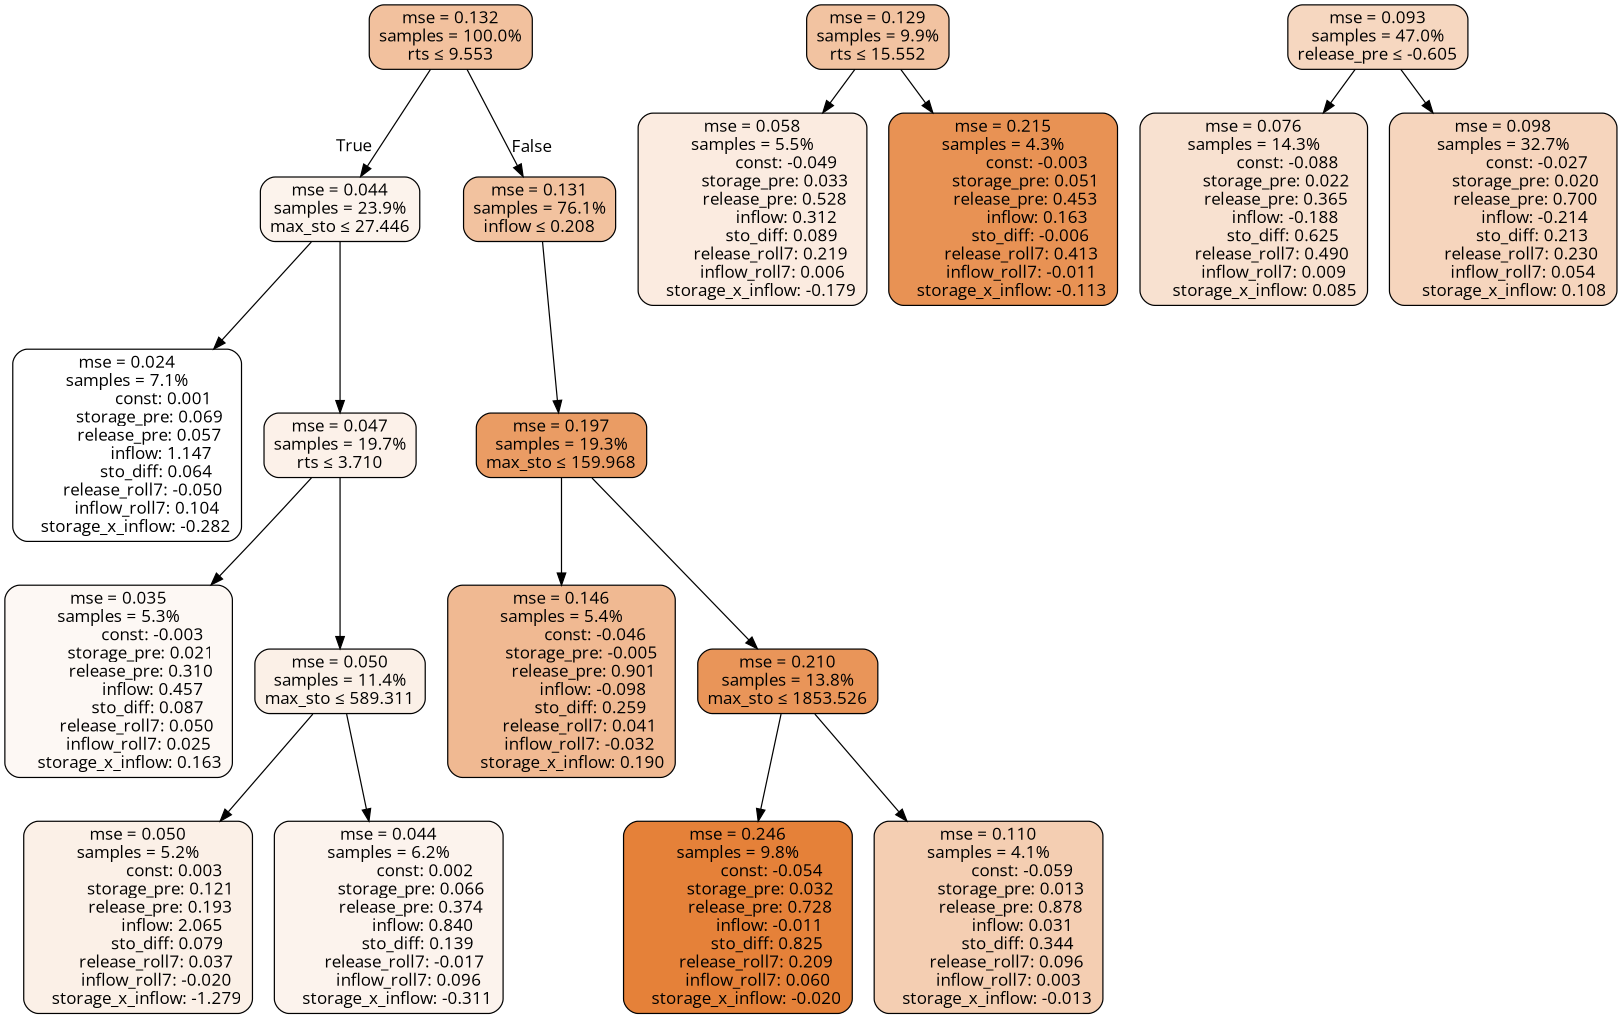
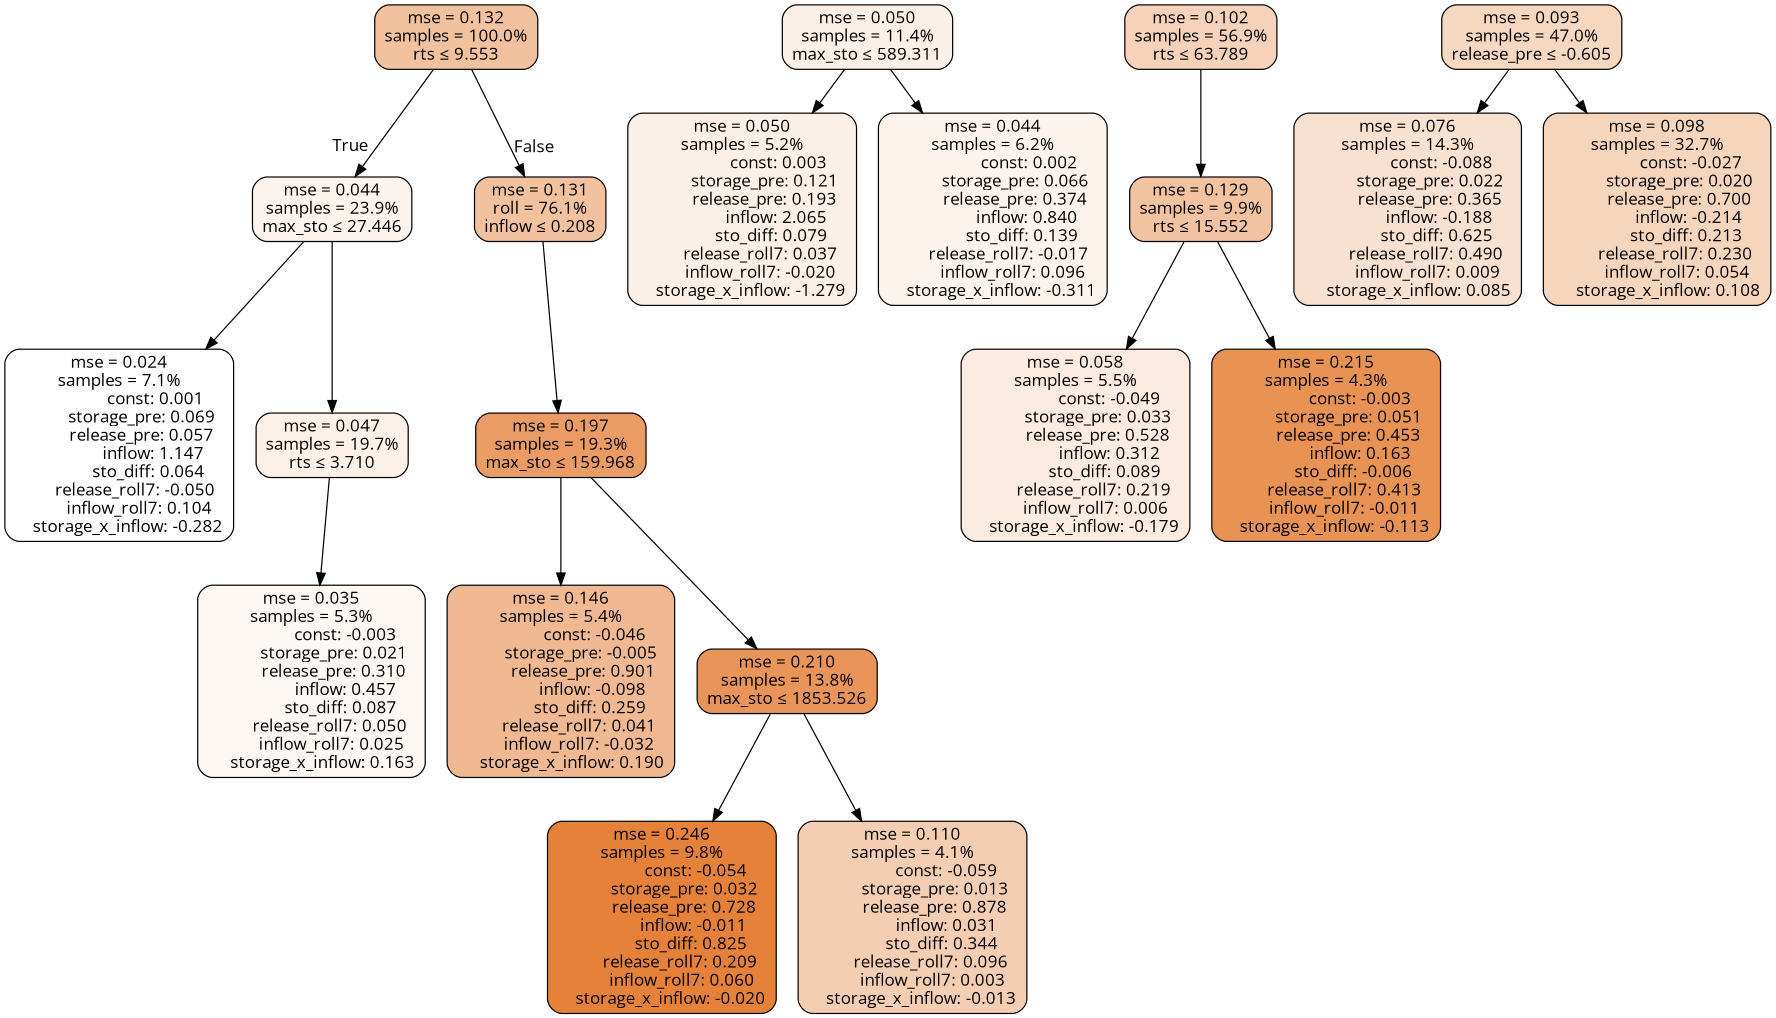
none -> (1201, 37)
(540, 209) -> (540, 209)
(340, 557) -> none
